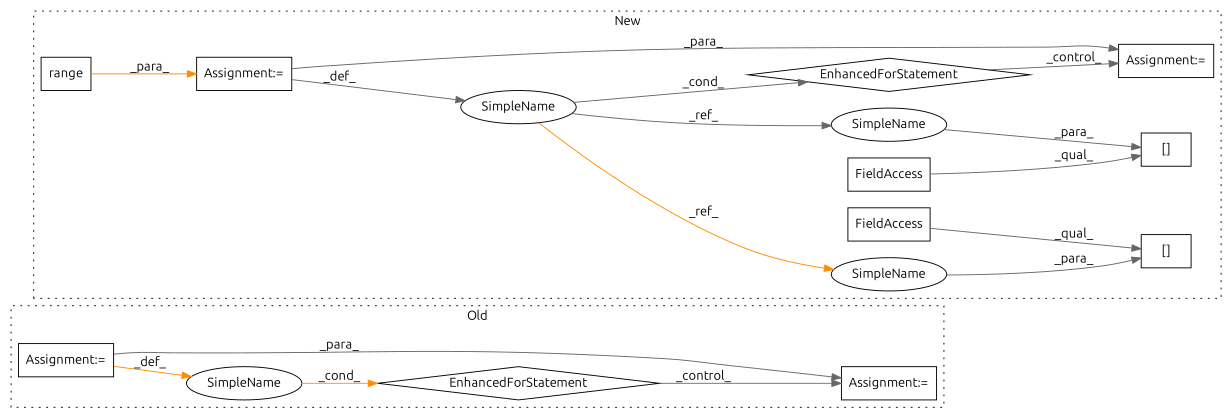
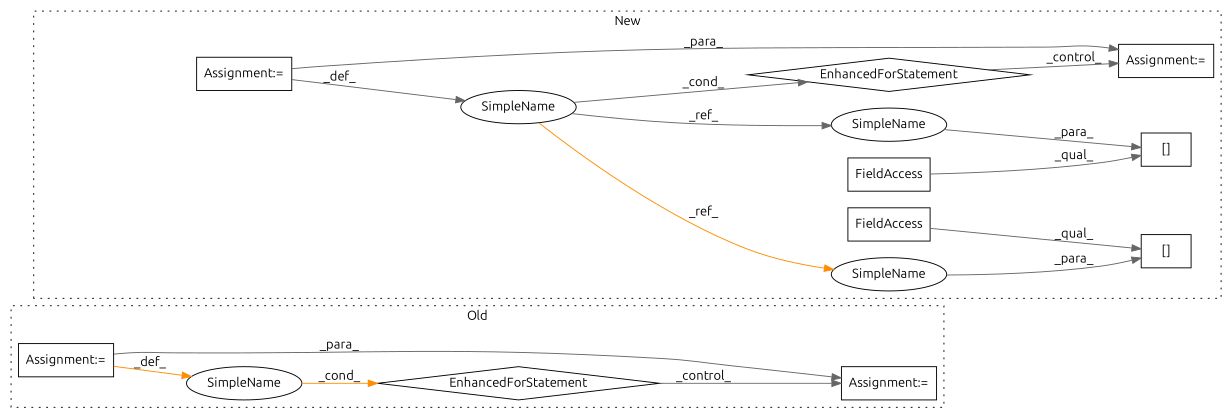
(66, 74) -> none
